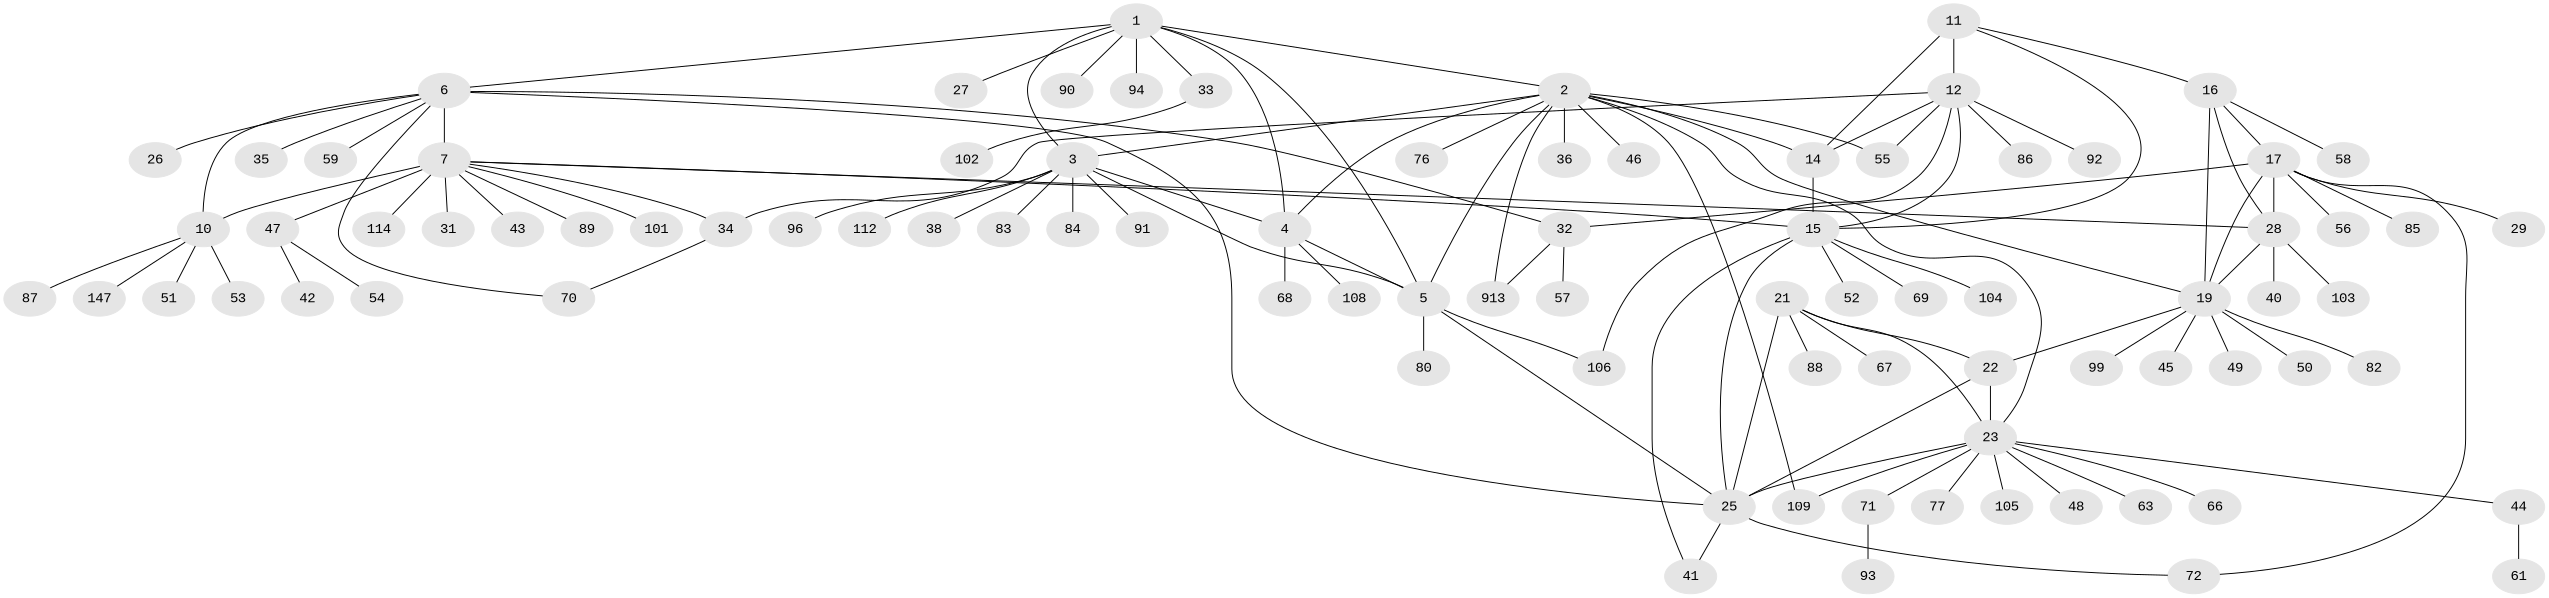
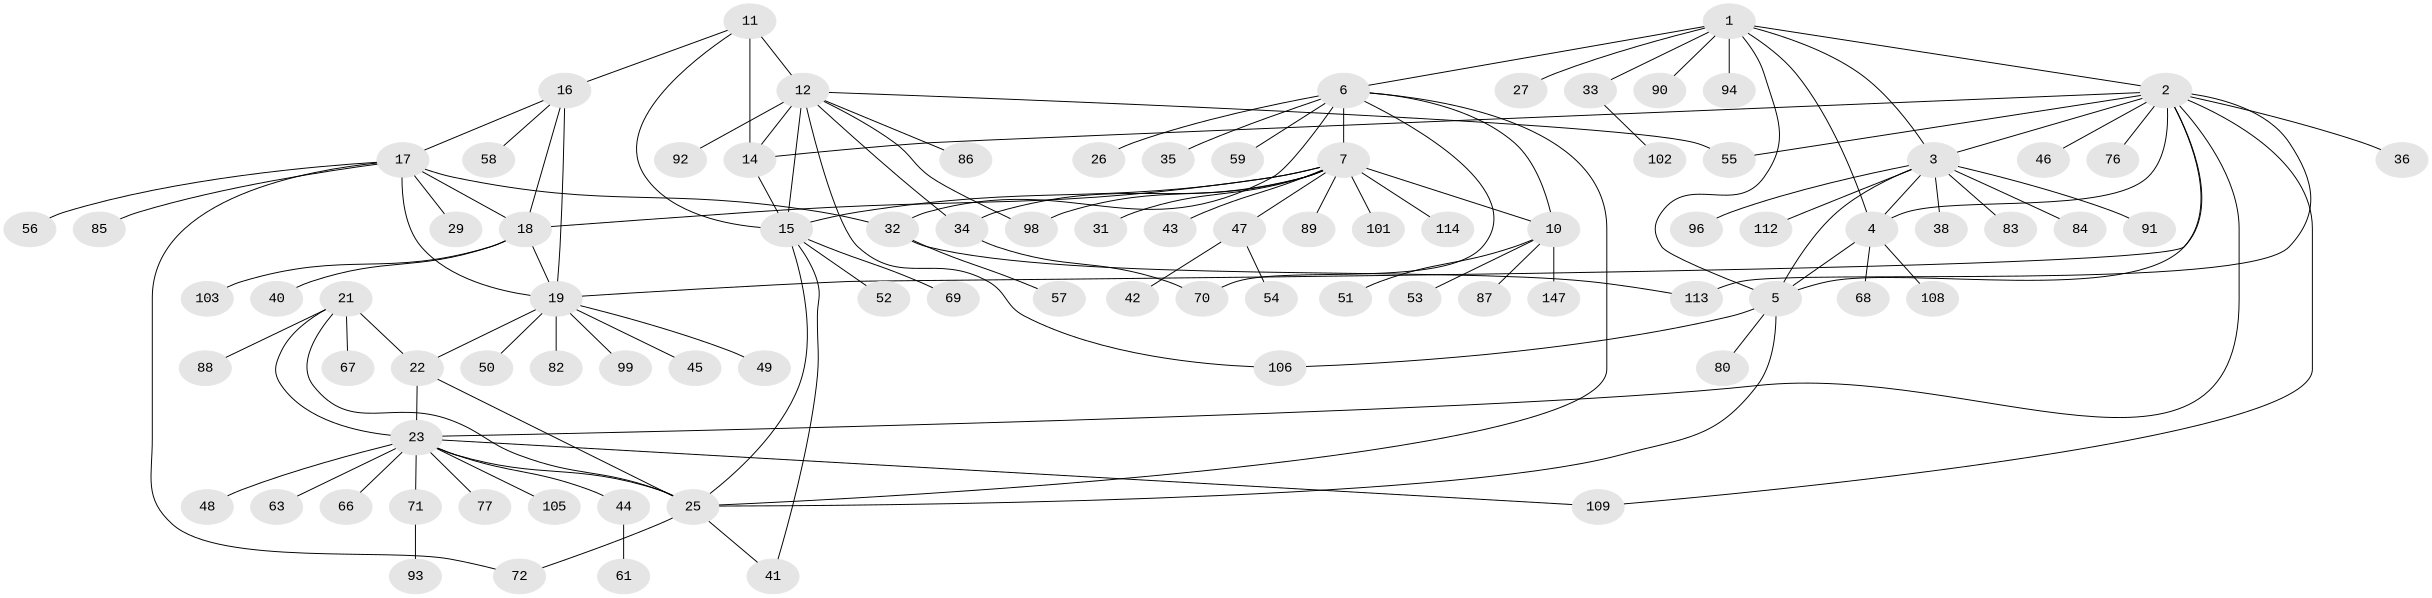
none -> (1031, 229)
(2274, 229) -> (525, 229)
(1493, 299) -> (1696, 299)
(1990, 299) -> none
